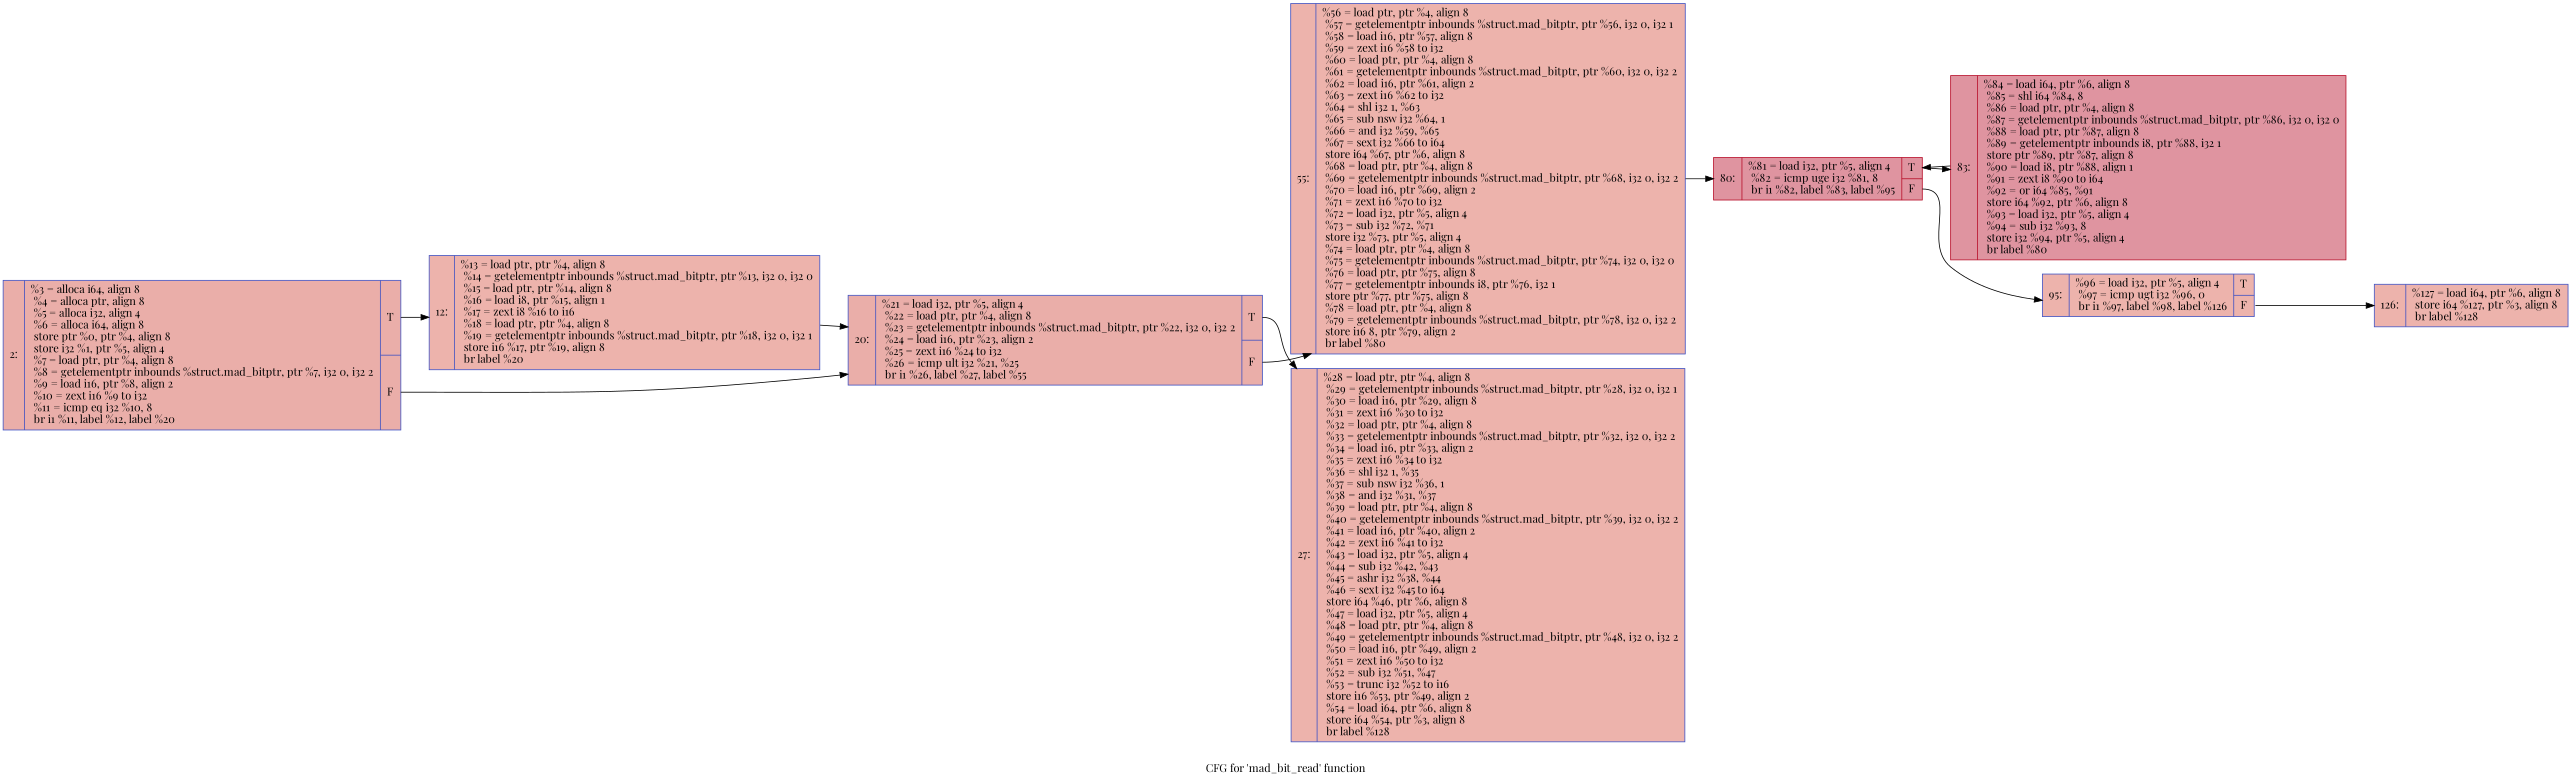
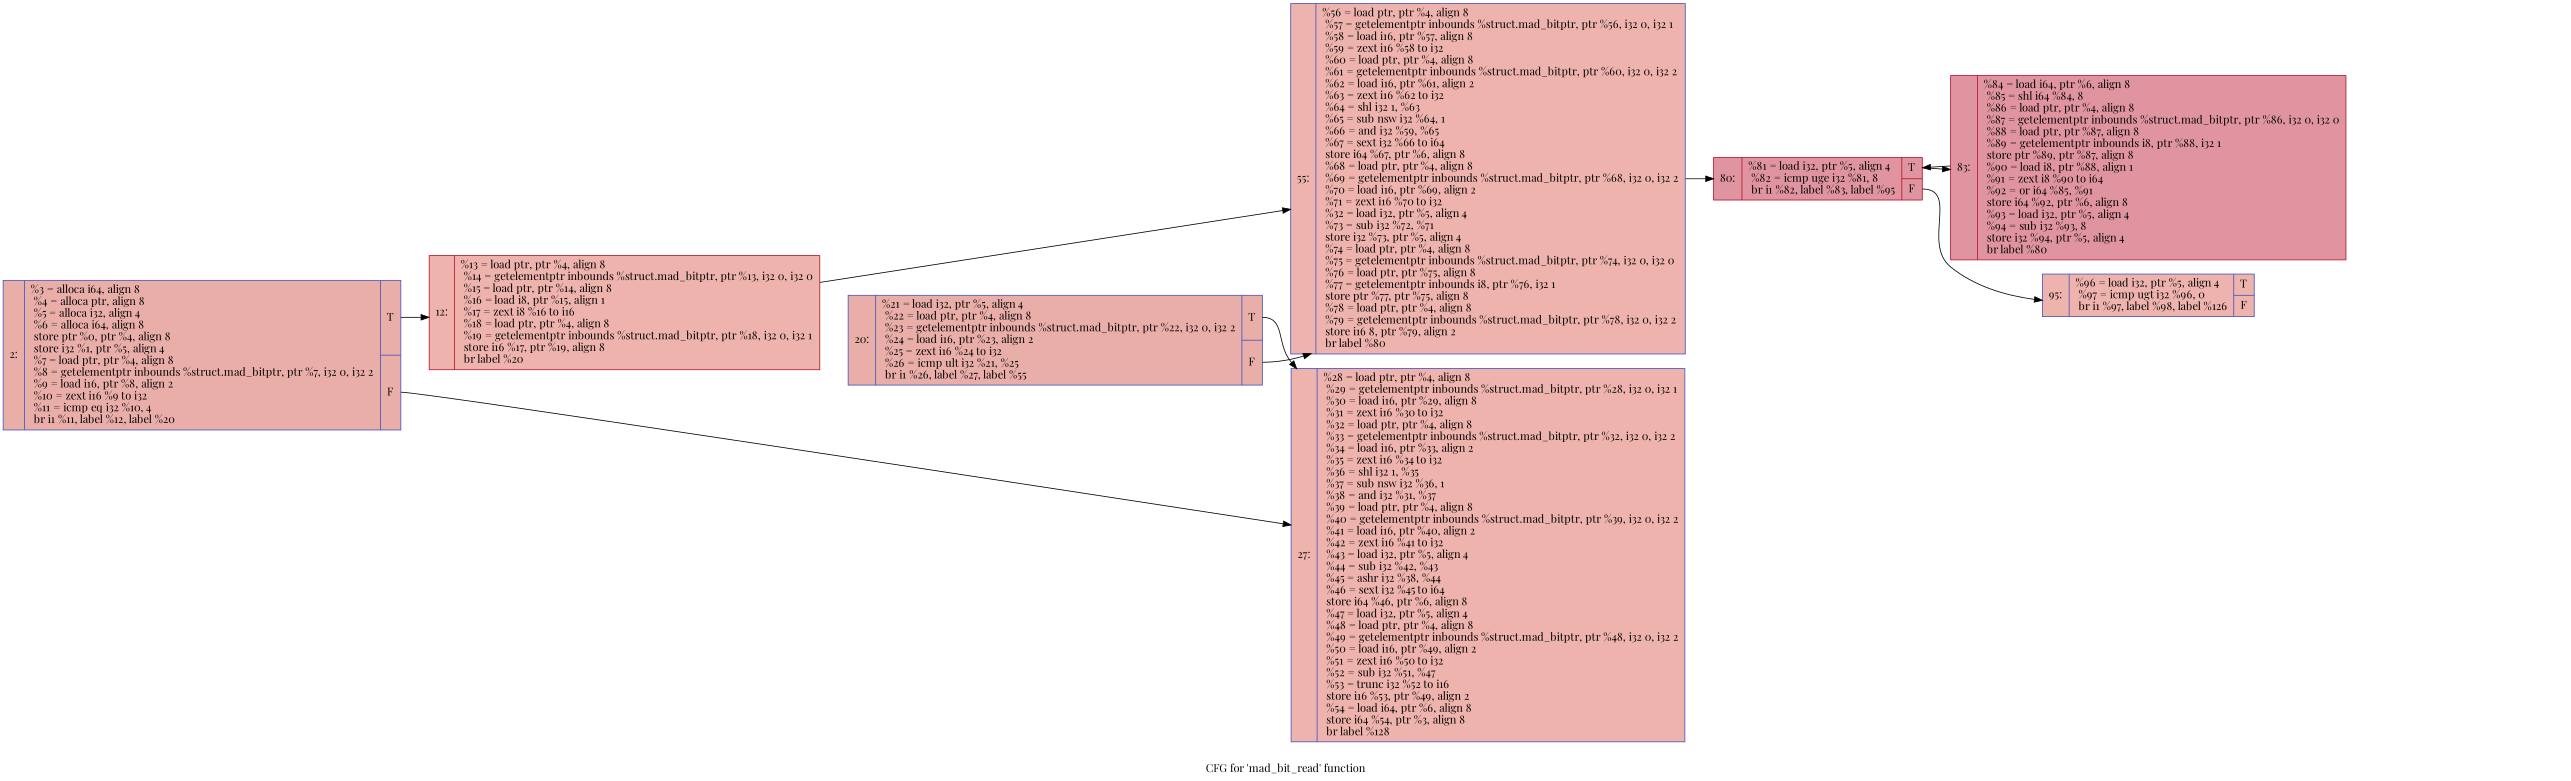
(1395, 214) -> (1395, 214)
(2471, 306) -> none
(624, 313) -> (624, 313)
(830, 326) -> (1051, 246)
(621, 391) -> (842, 456)
(92, 408) -> (91, 408)
